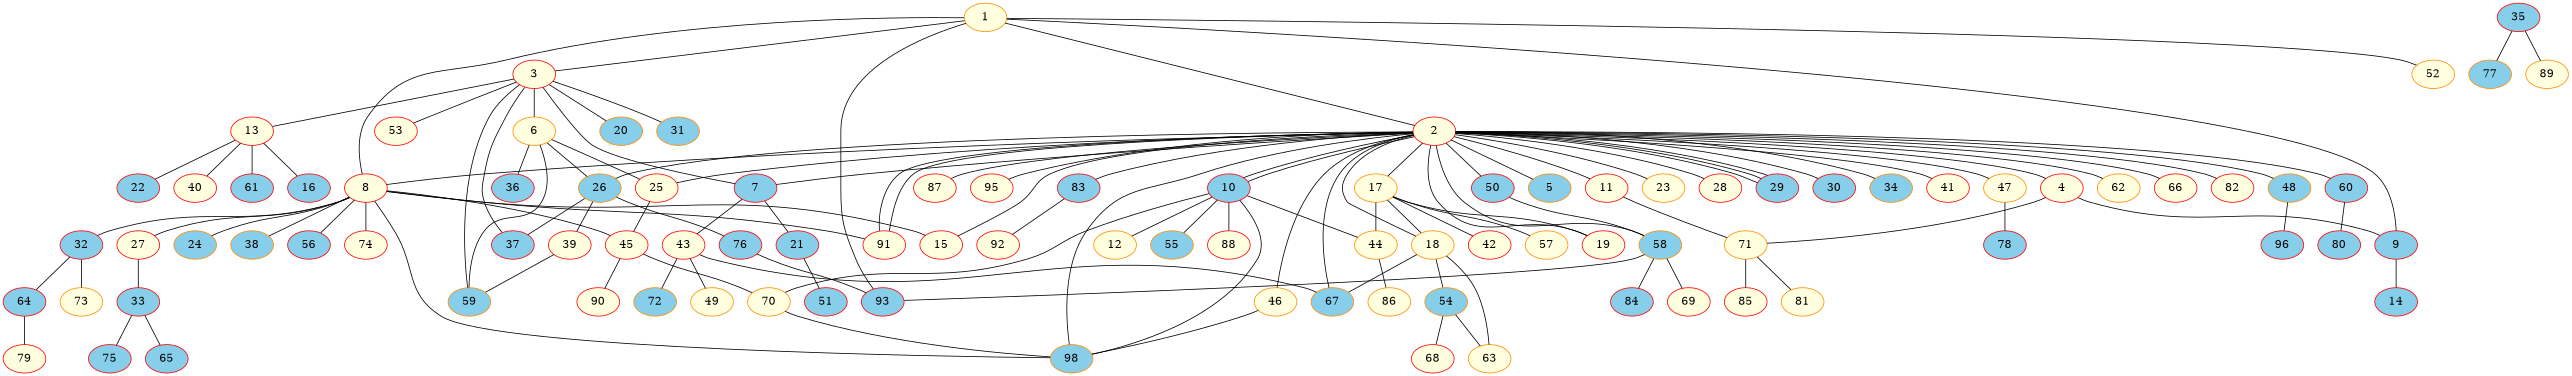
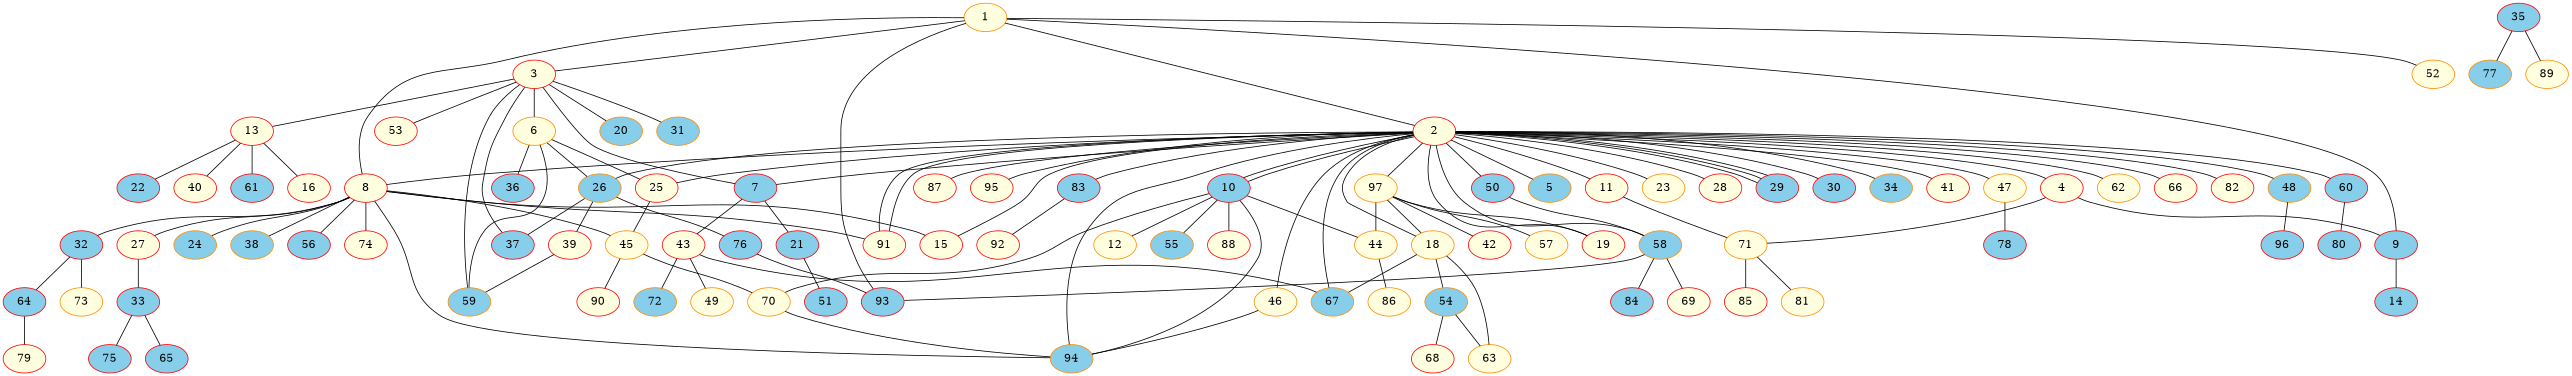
(309, 188) -> (309, 188)
(1376, 188) -> (1376, 188)
(627, 245) -> (627, 245)
(1072, 359) -> (1072, 359)
